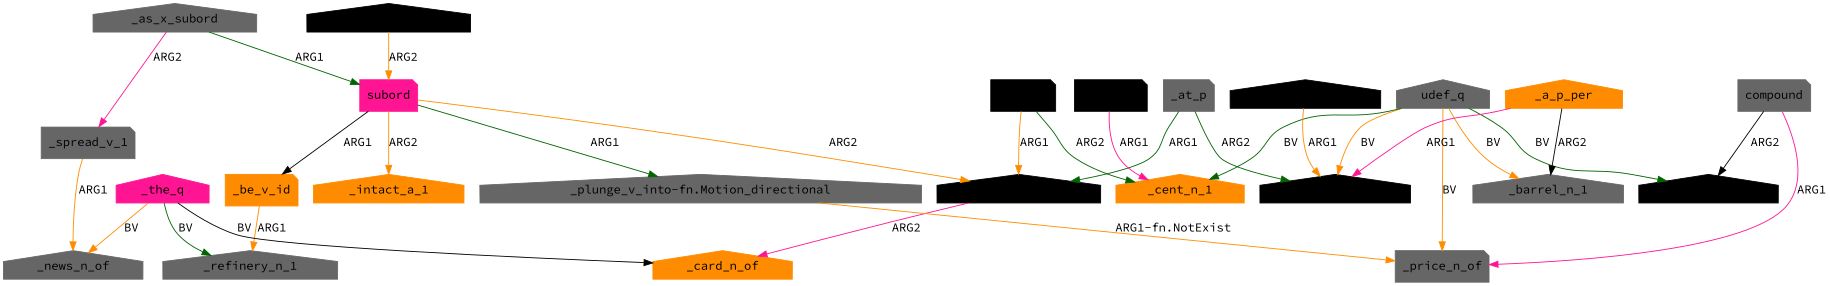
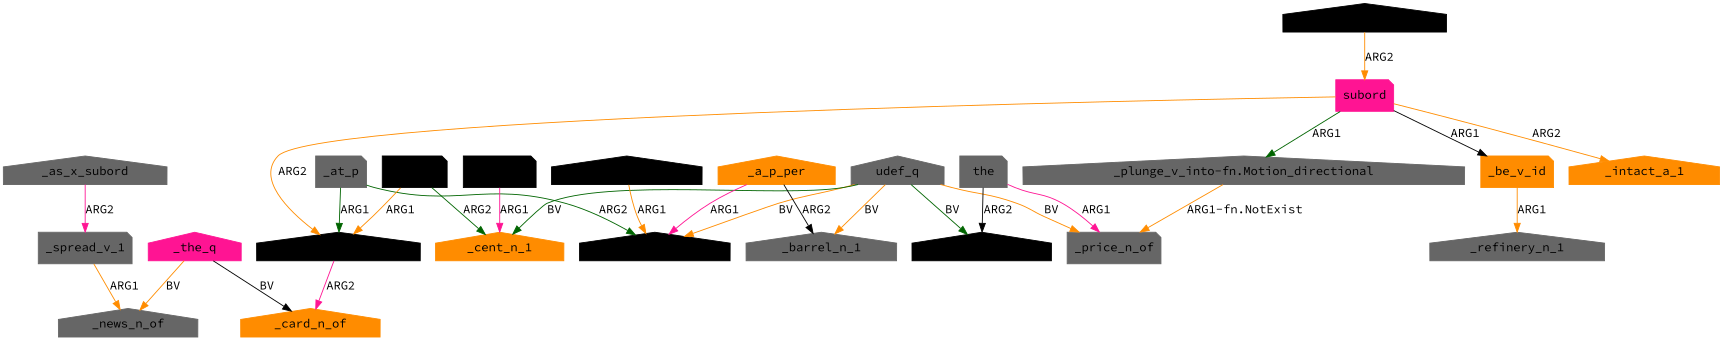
(280, 57) -> none
(1774, 96) -> (983, 172)
(177, 233) -> none
